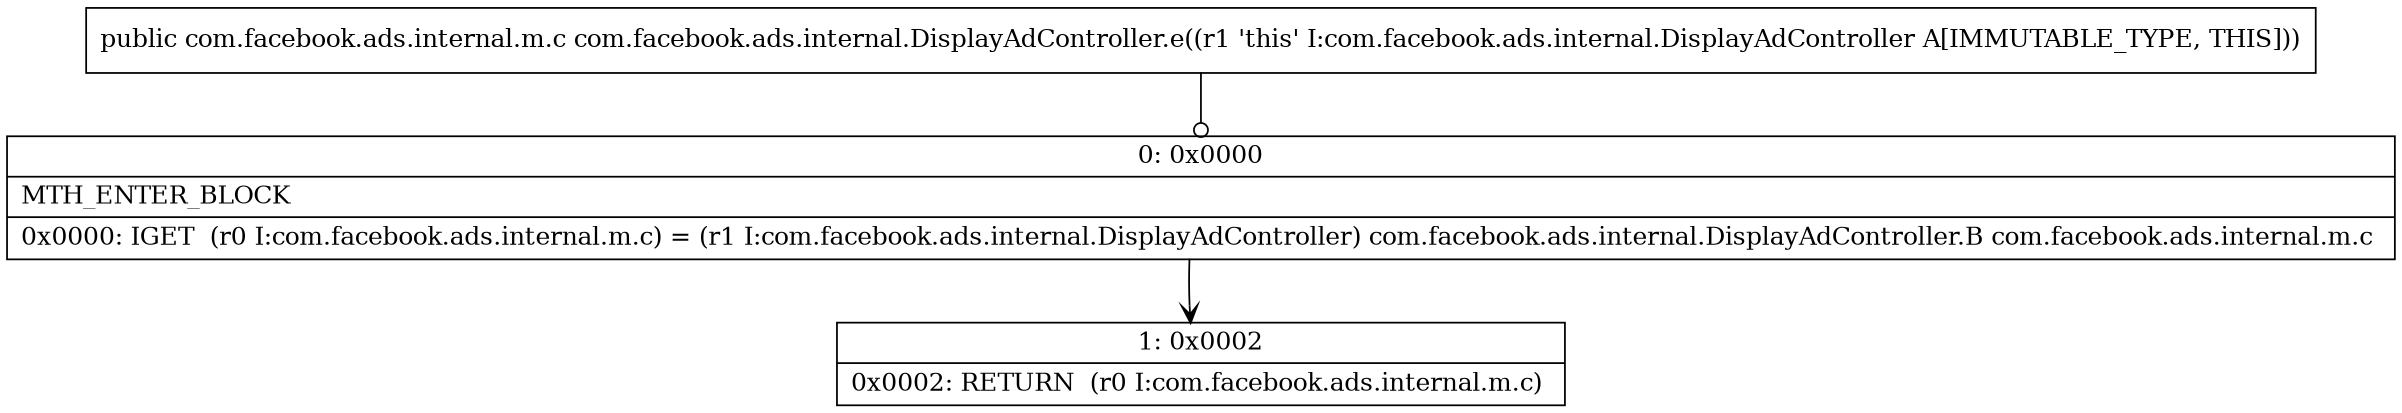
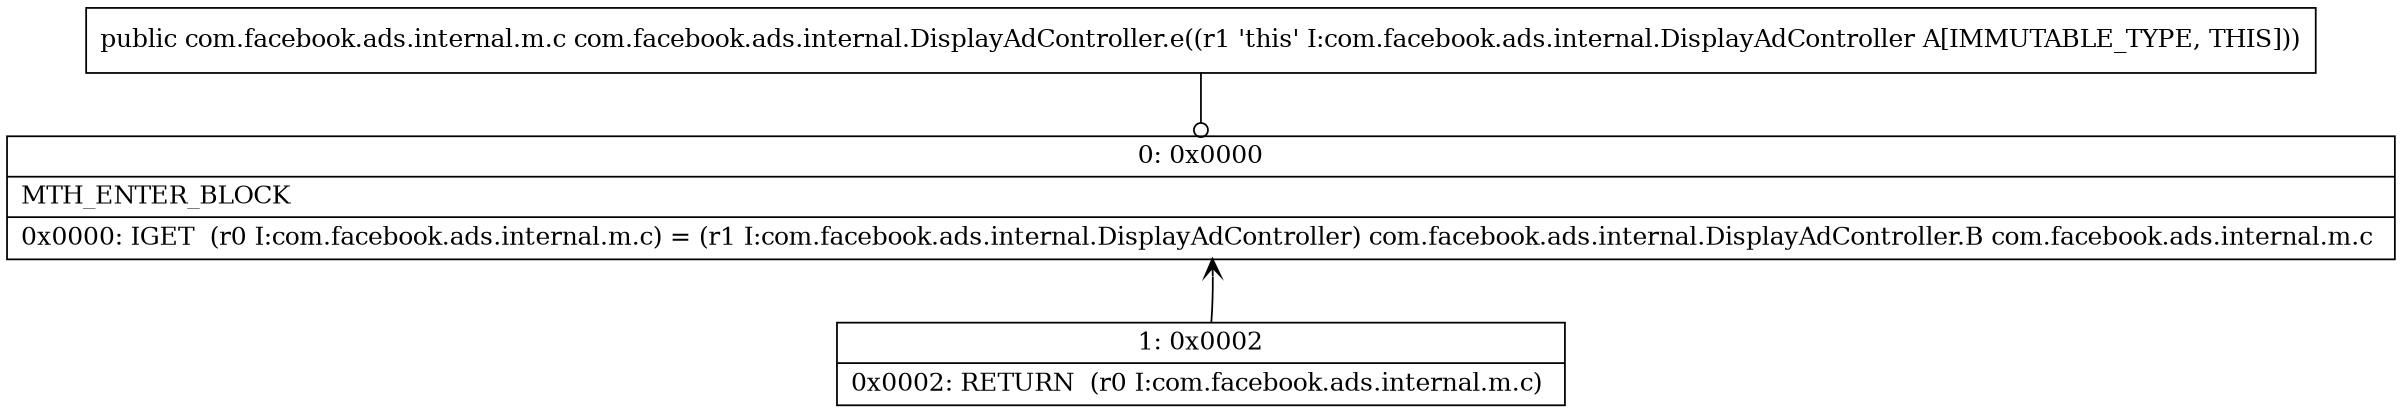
(1189, 282) -> (1213, 300)
